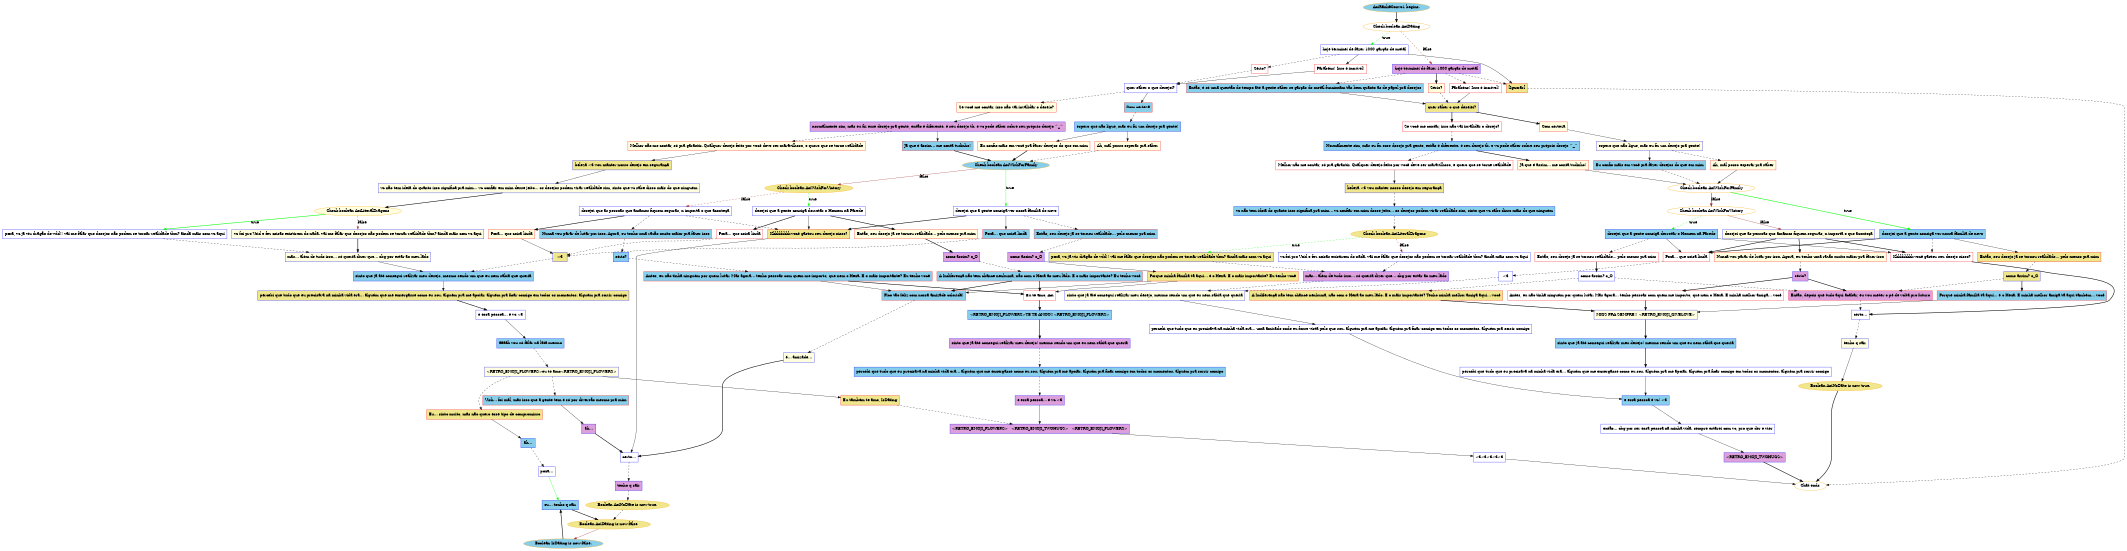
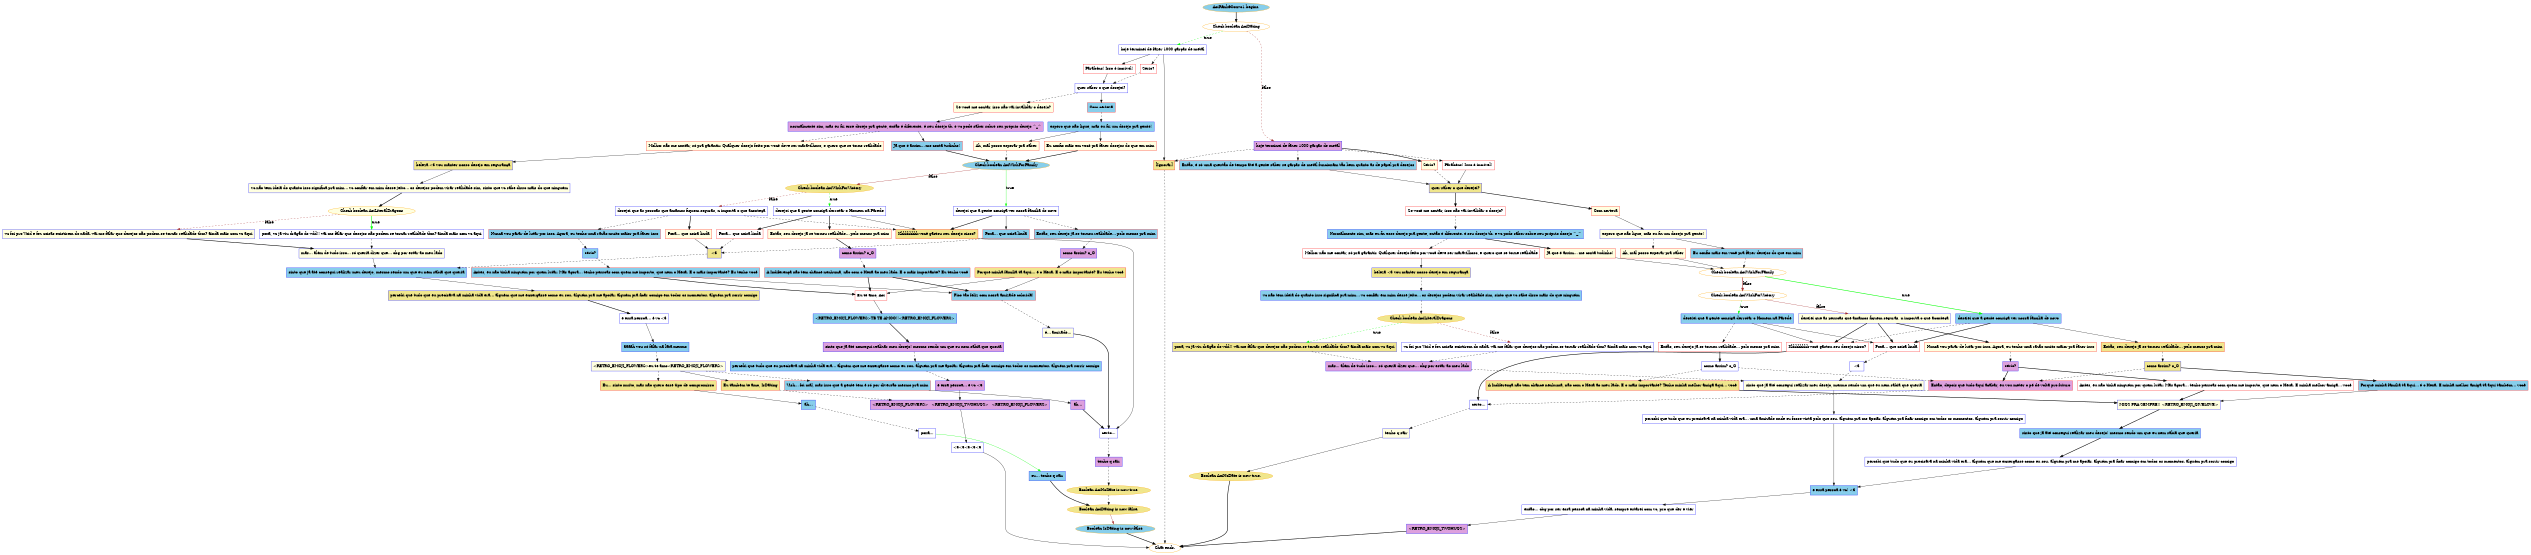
(1040, 304) -> (877, 306)
(562, 526) -> (1140, 538)
